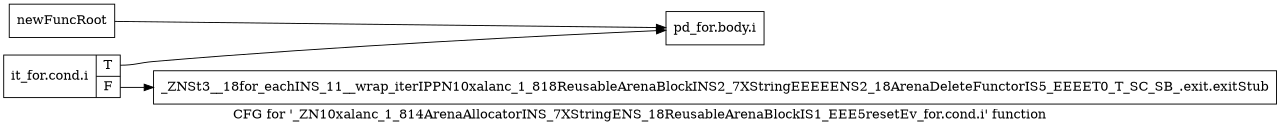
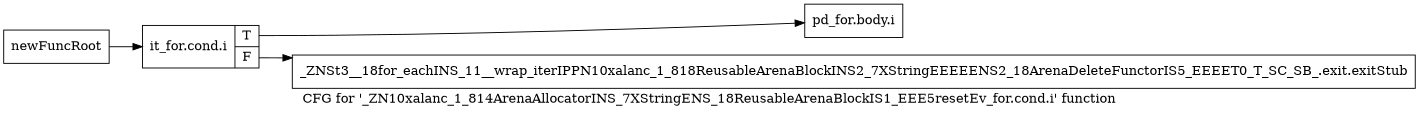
(385, 24) -> (121, 47)
